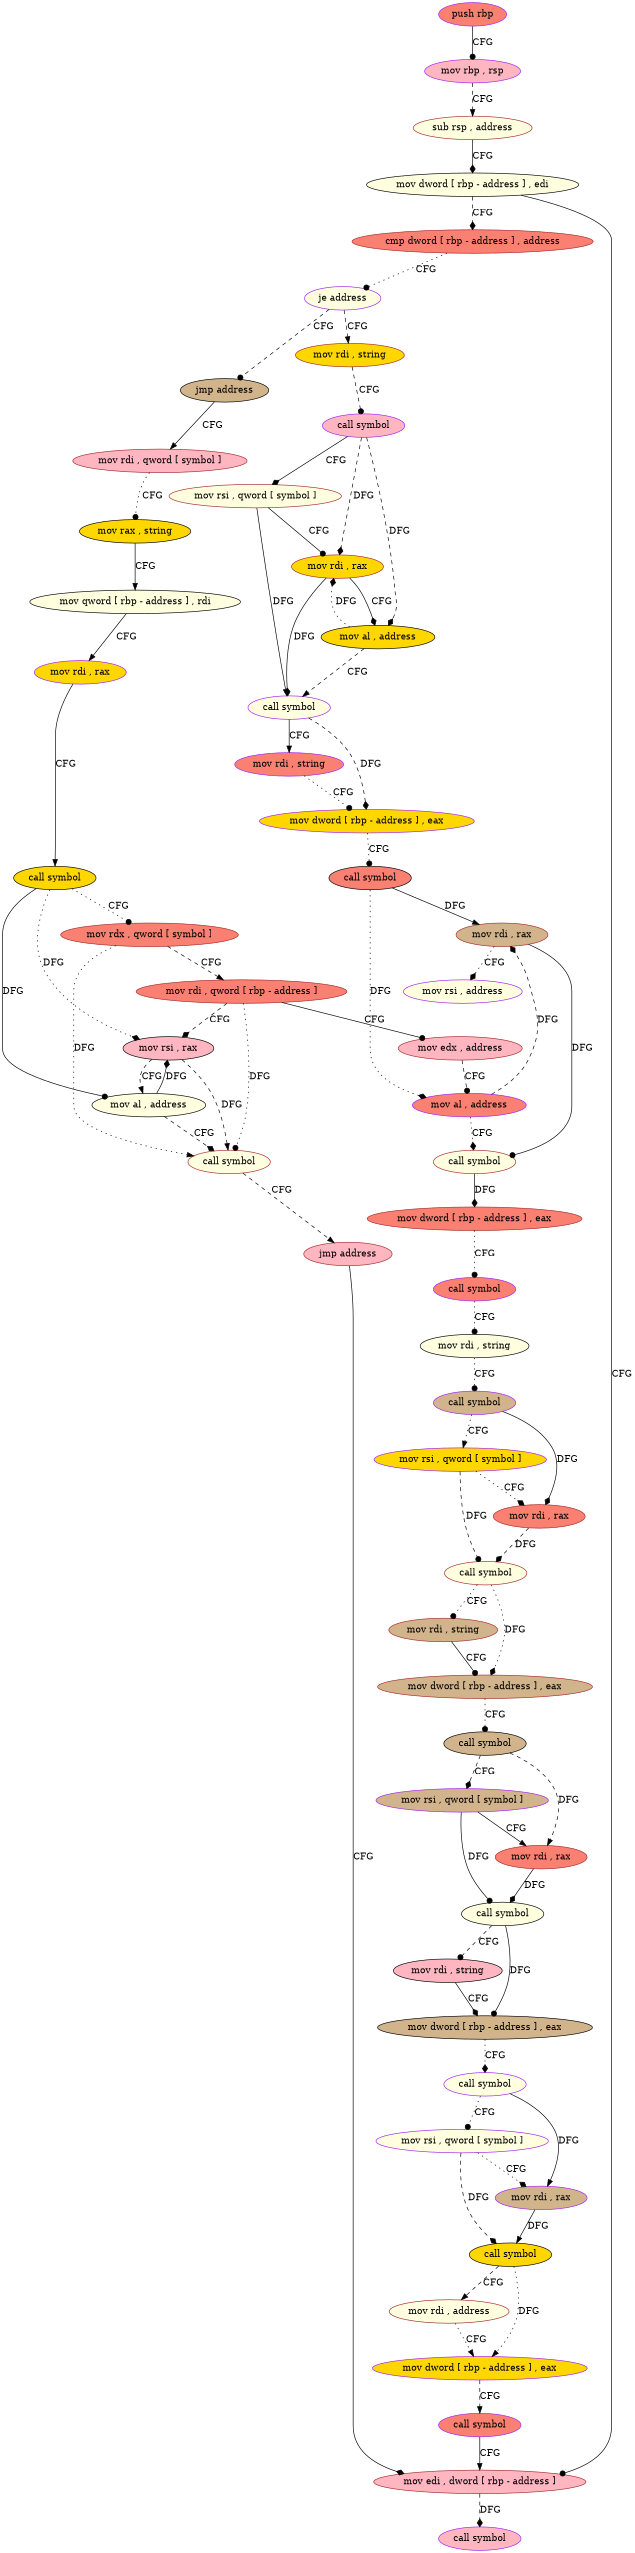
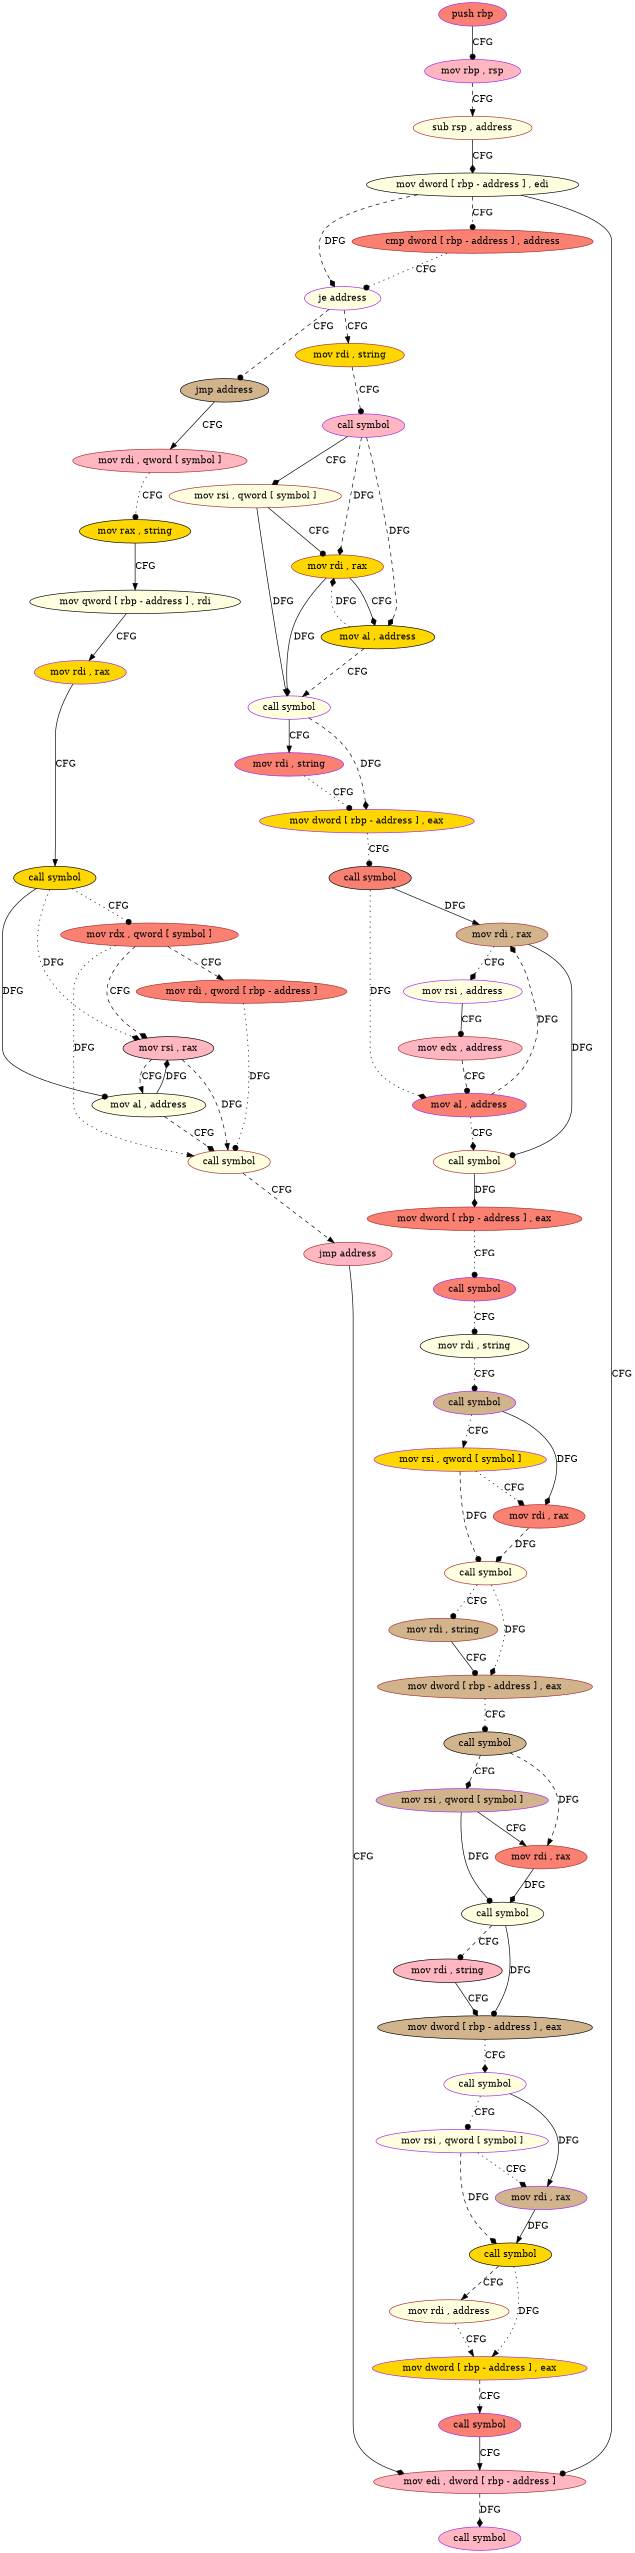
(473, 209) -> (473, 209)
none -> (344, 216)
(208, 1018) -> (107, 992)
(351, 1020) -> (462, 1017)
